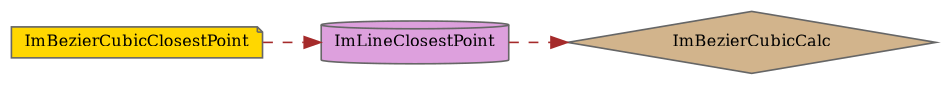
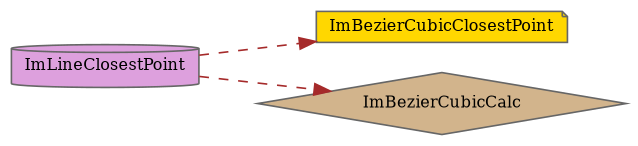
(283, 42) -> (249, 49)
